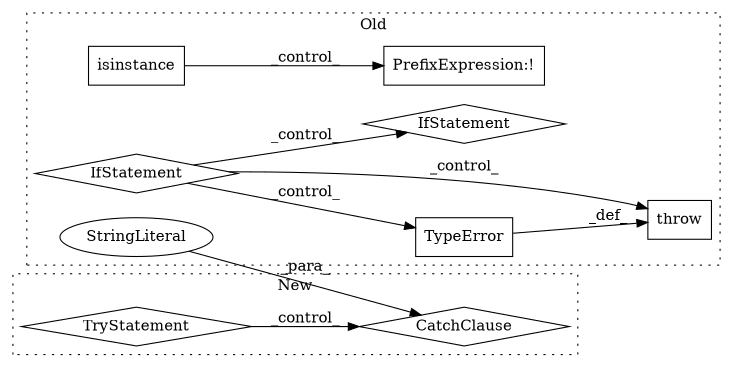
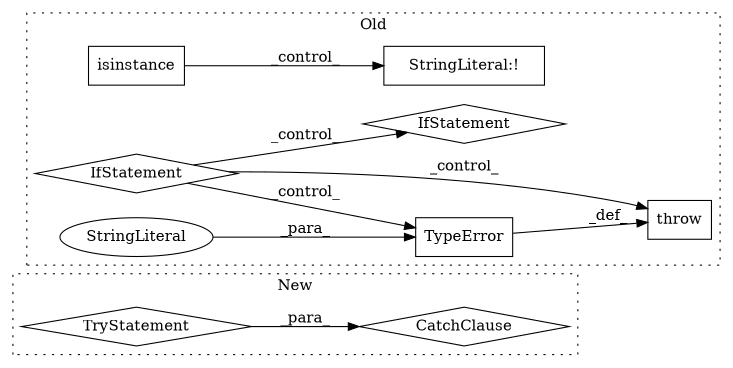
(464, 66) -> (464, 66)
(300, 282) -> (309, 237)
(305, 318) -> (305, 318)
